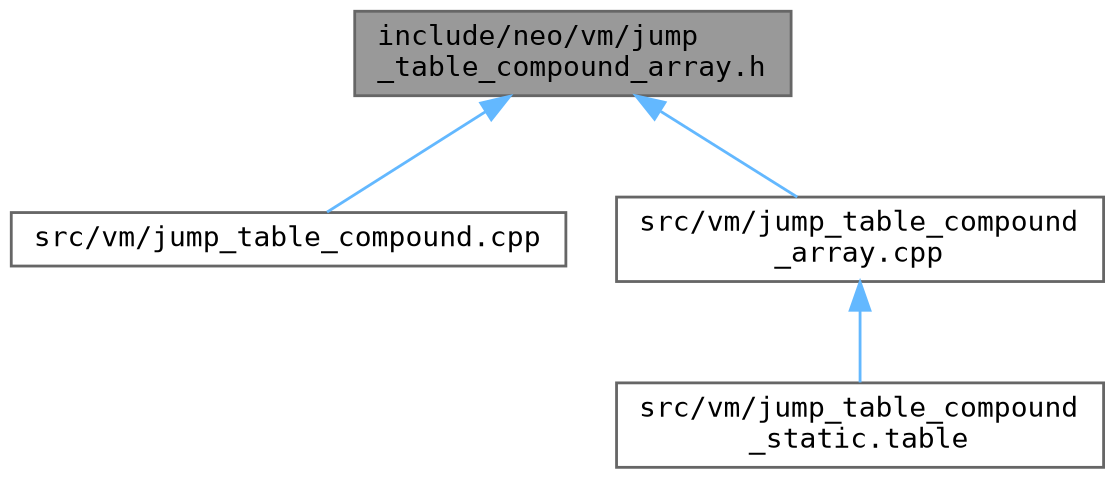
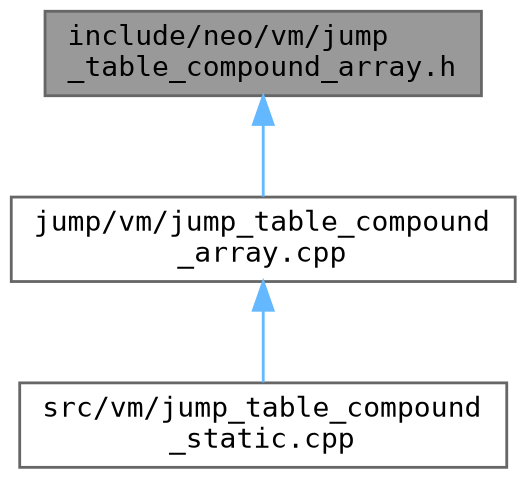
(289, 239) -> none
(860, 239) -> (263, 239)
(860, 425) -> (263, 425)
